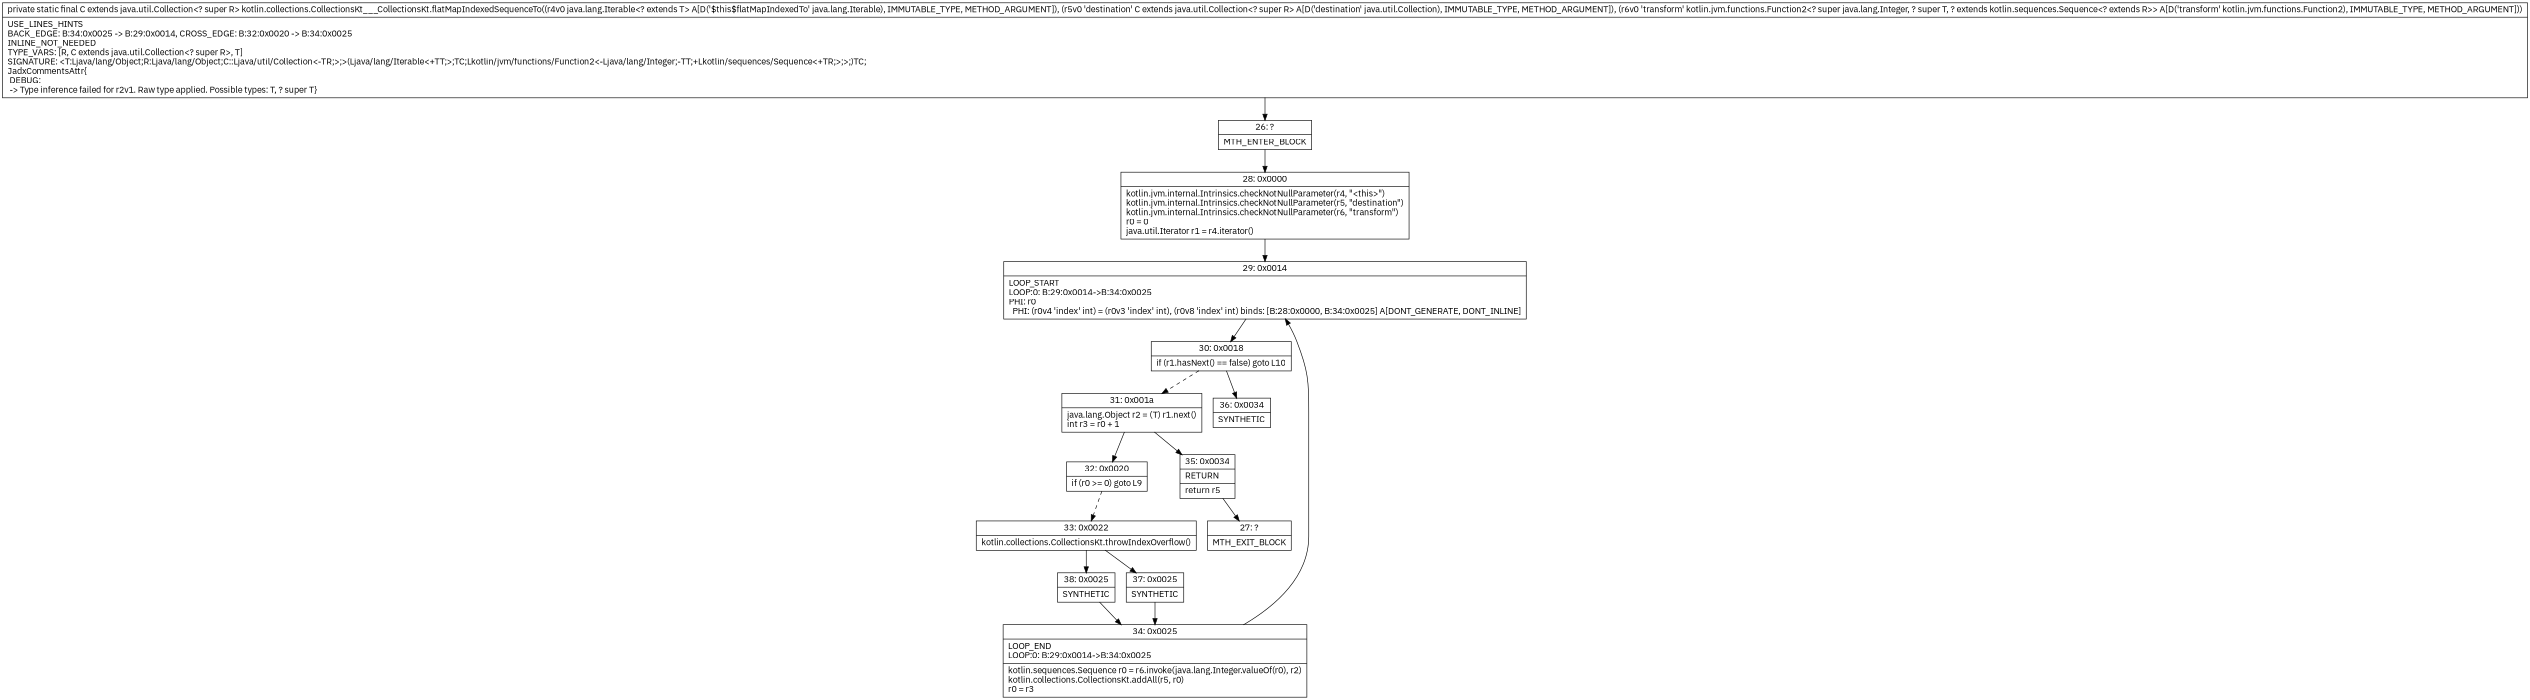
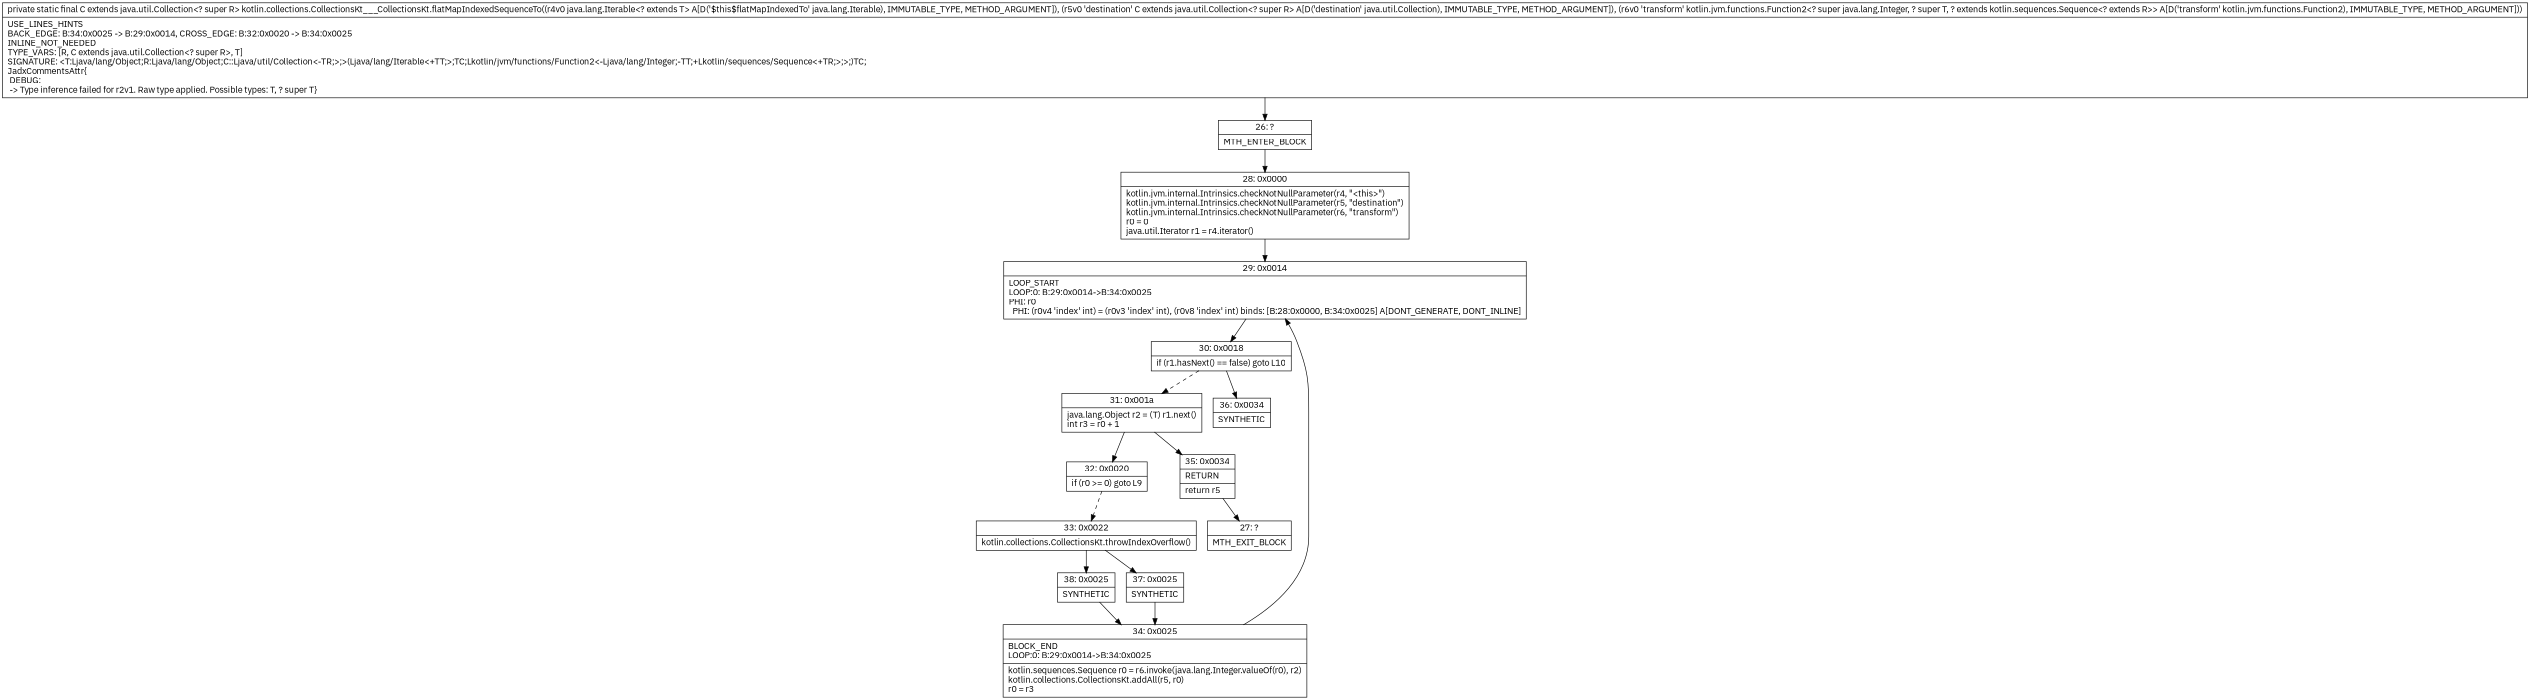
(1030, 646) -> (1033, 646)
